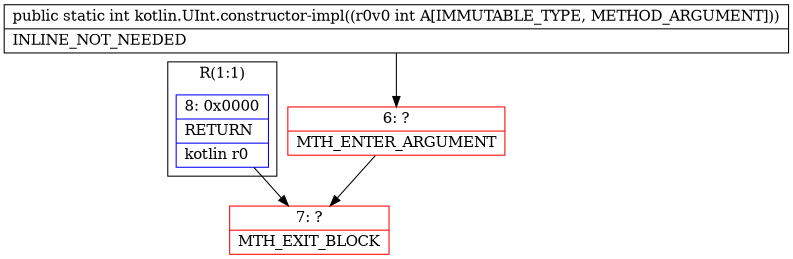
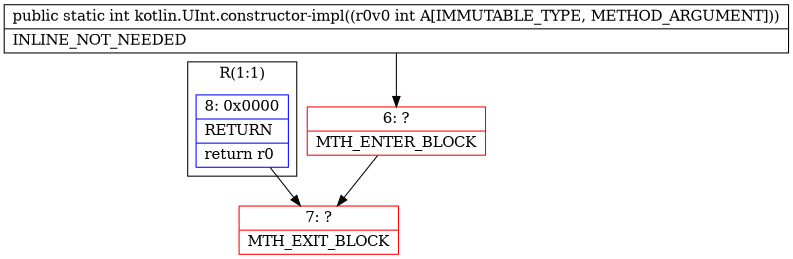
(396, 143) -> (396, 143)
(217, 155) -> (240, 155)
